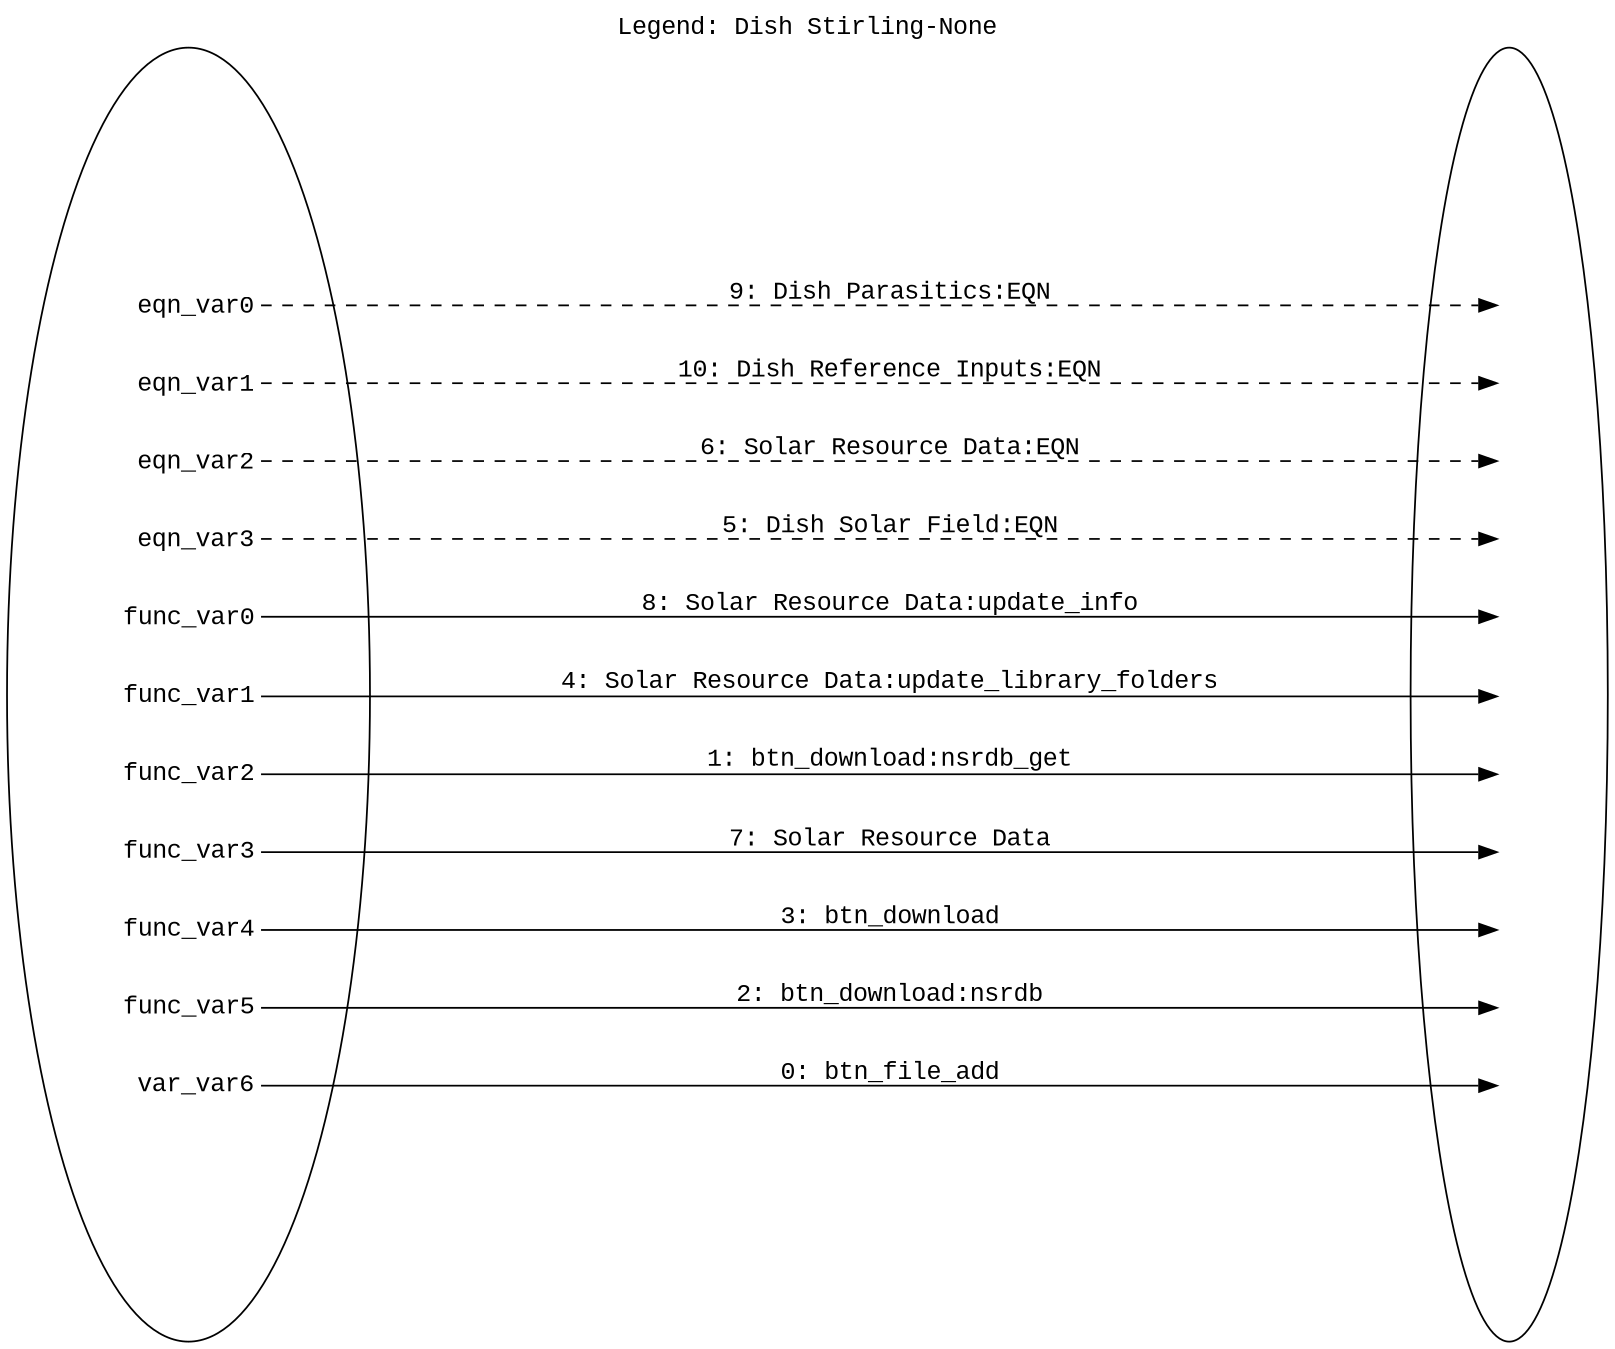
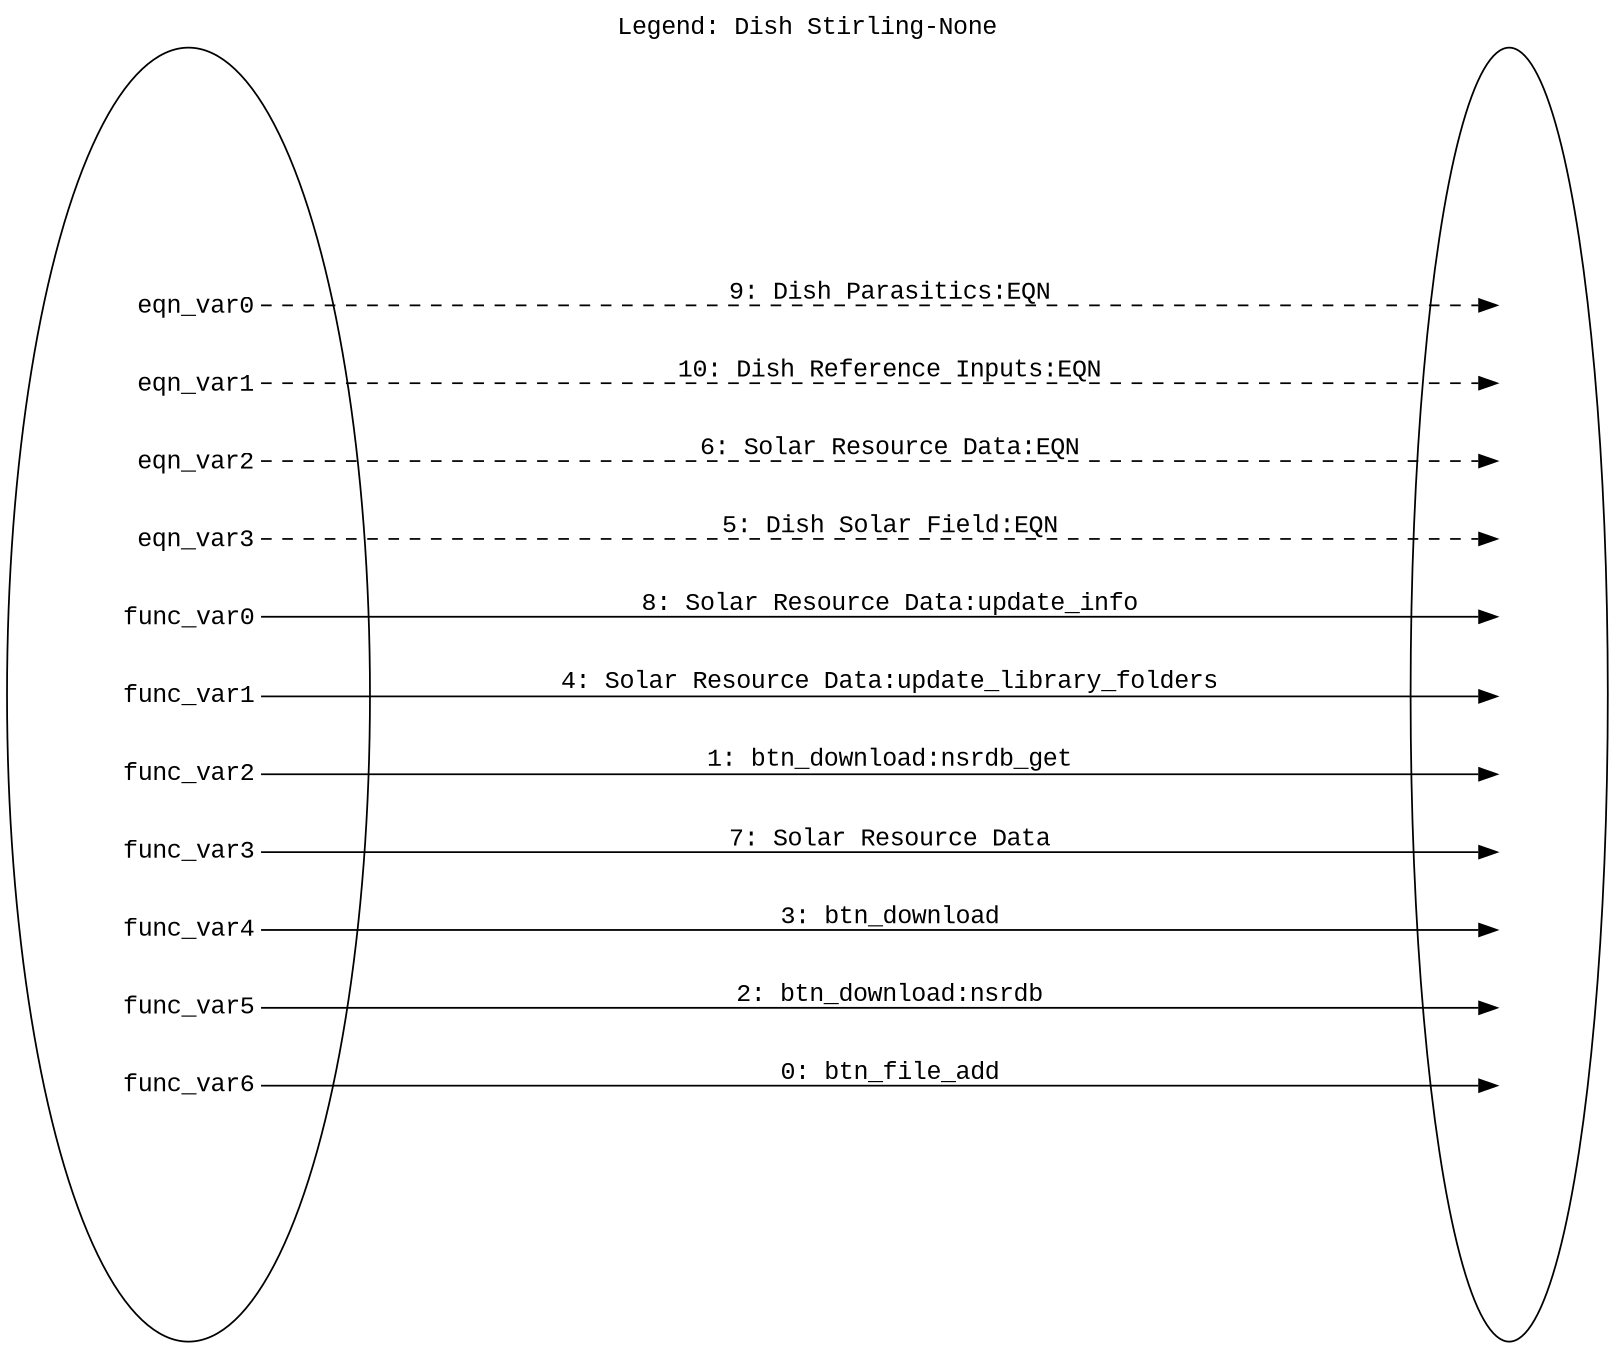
(196, 1084) -> (189, 1084)
